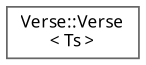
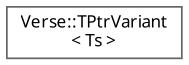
(73, 33) -> (94, 33)
